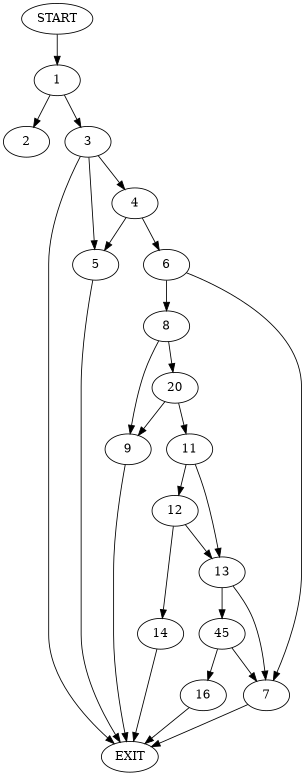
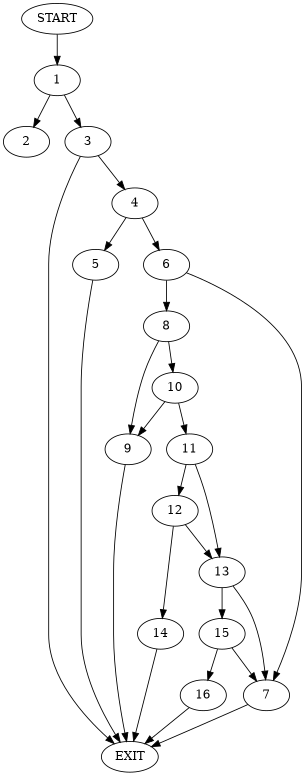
(92, 199) -> none
(175, 388) -> (175, 388)
(222, 634) -> (222, 634)
